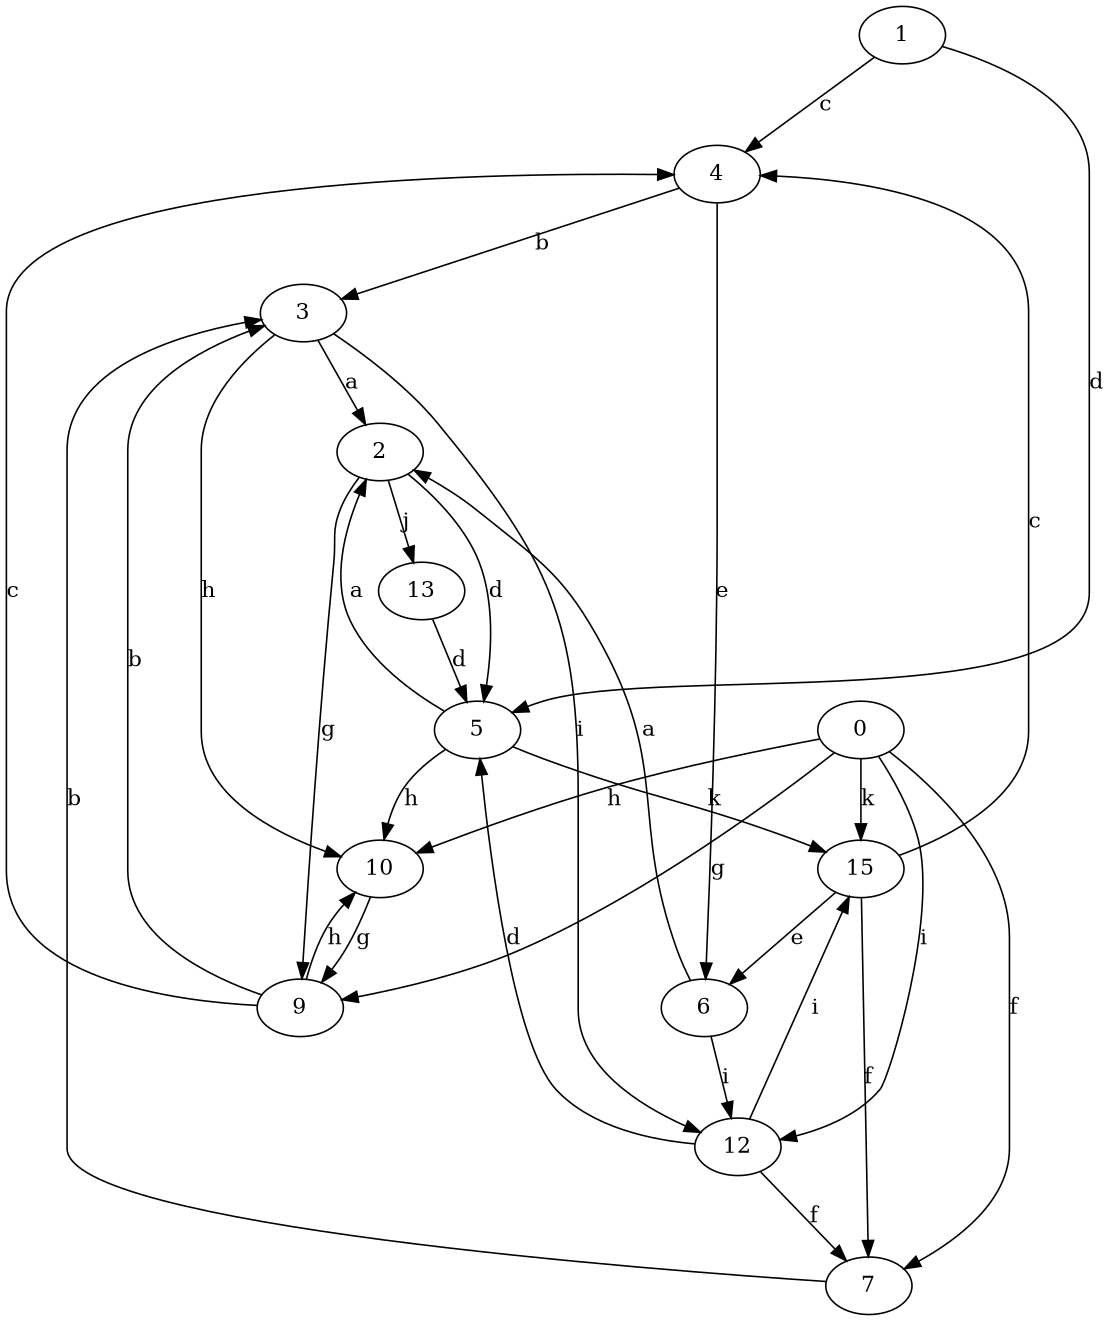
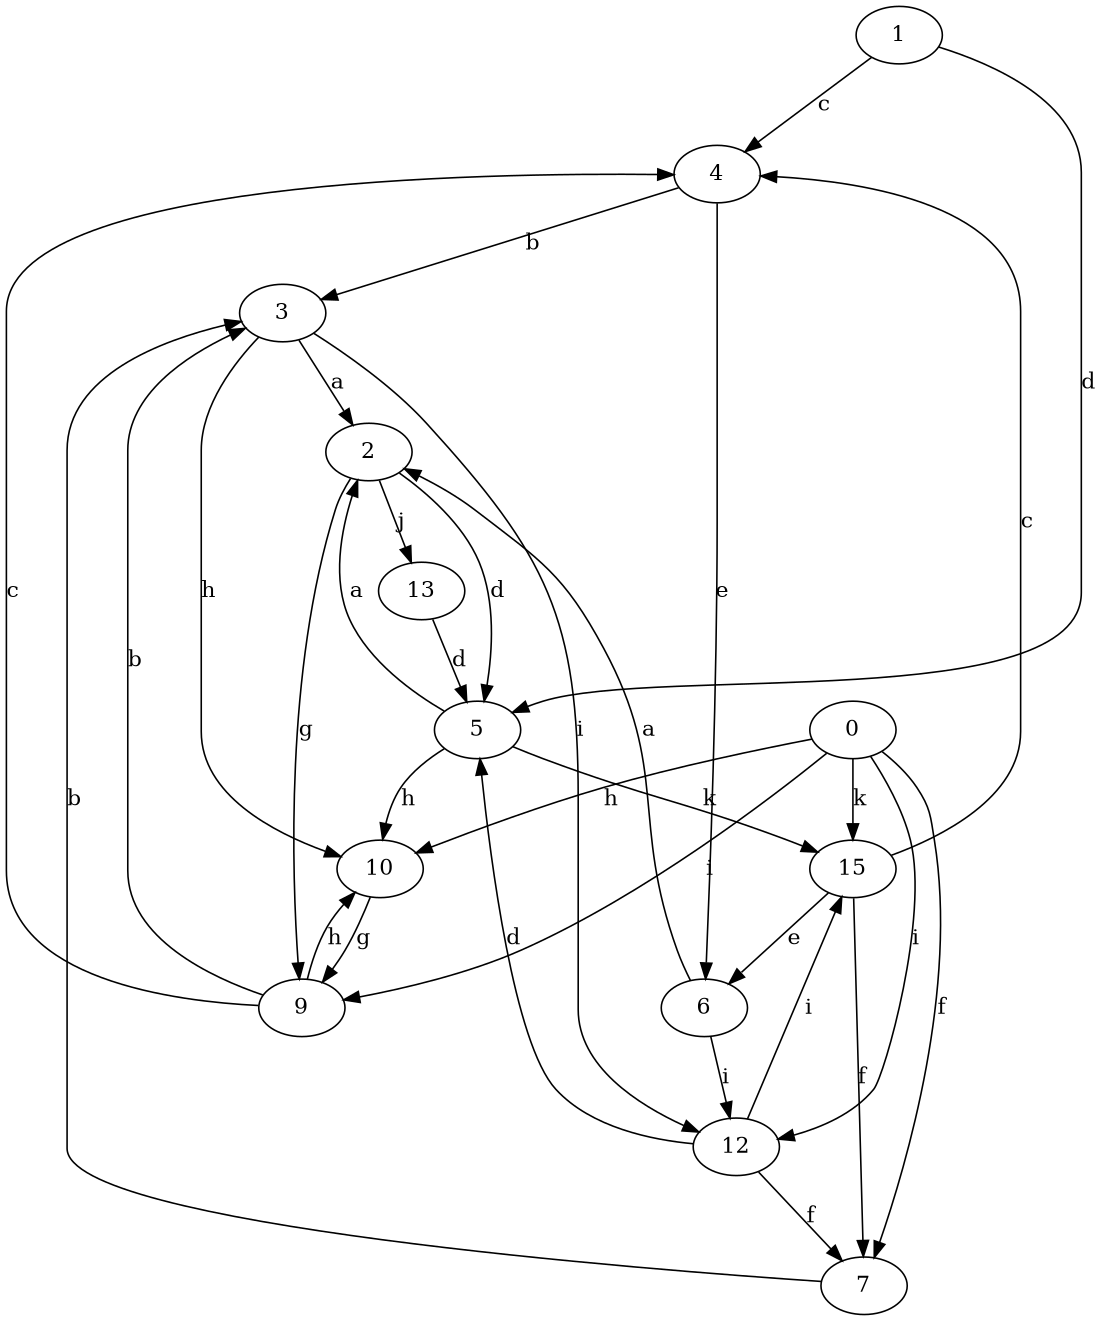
(719, 869) -> (710, 869)
